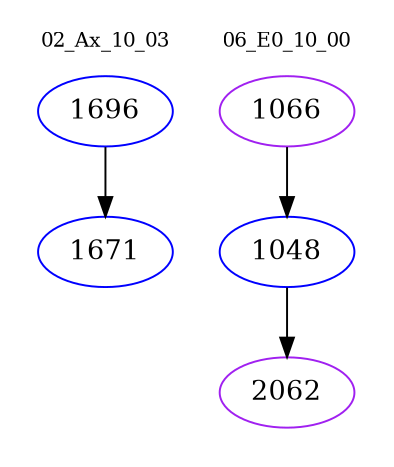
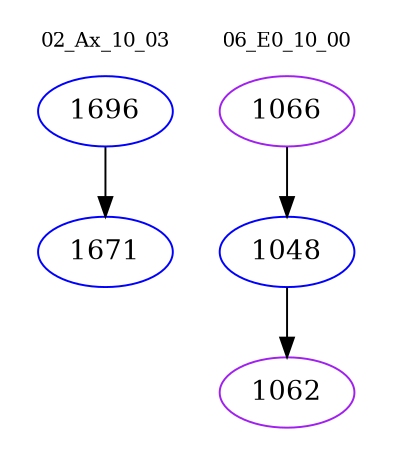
(287, 393) -> (287, 393)
